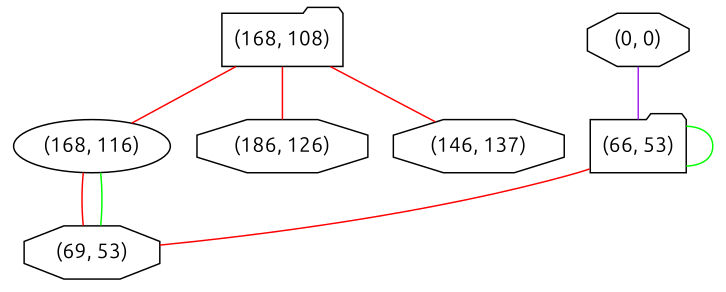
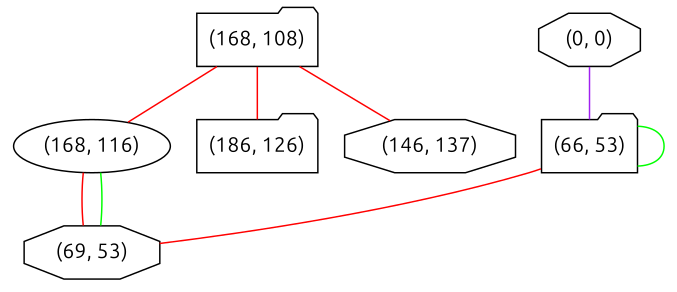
(282, 146) -> (257, 146)
